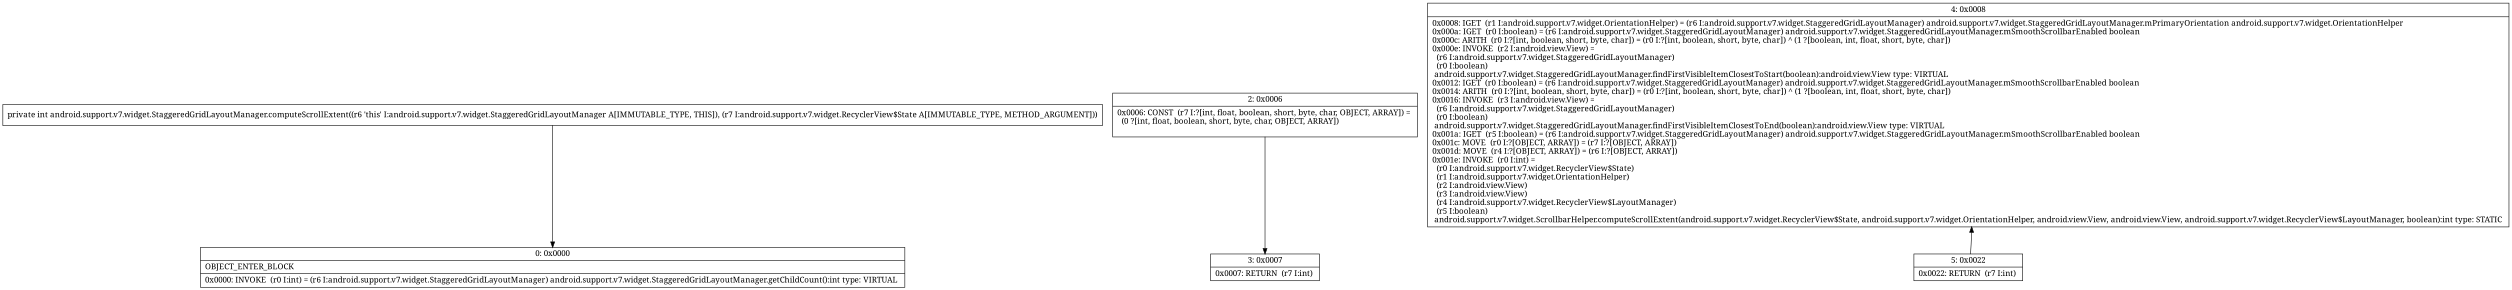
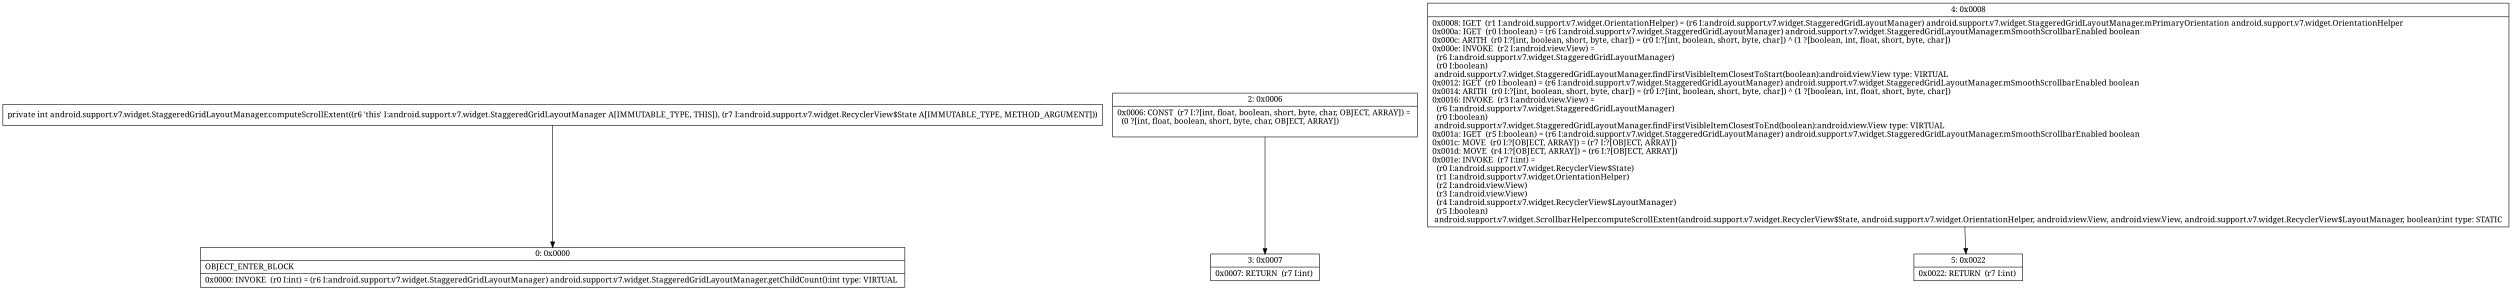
(1485, 160) -> (1485, 160)
(1971, 243) -> (1965, 238)
